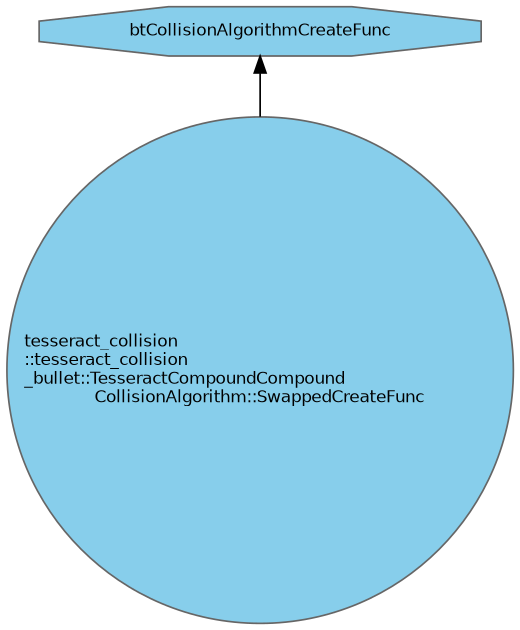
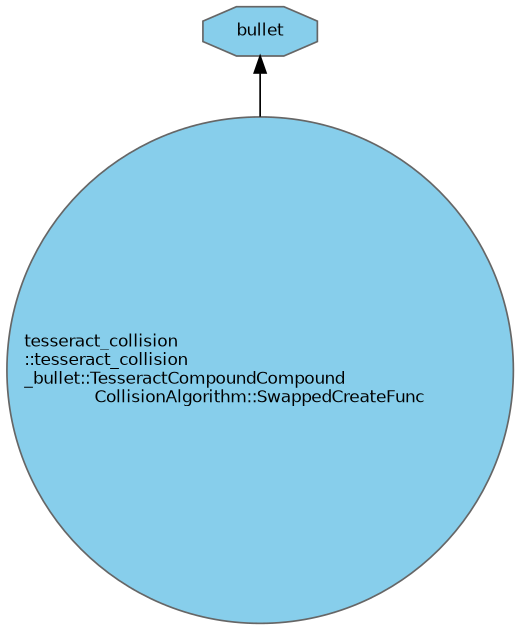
(260, 31) -> (260, 31)
